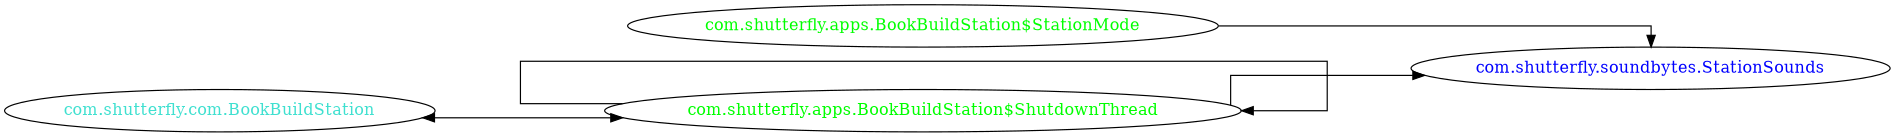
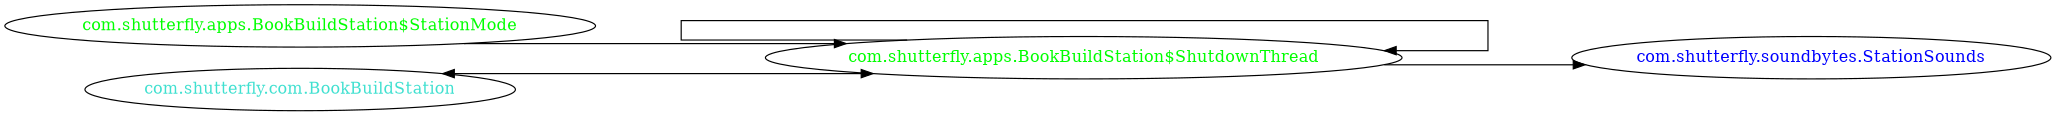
(1440, 26) -> (649, 44)
